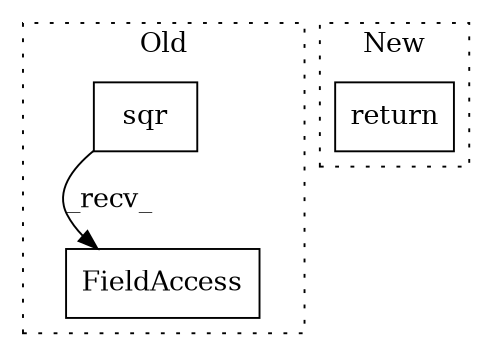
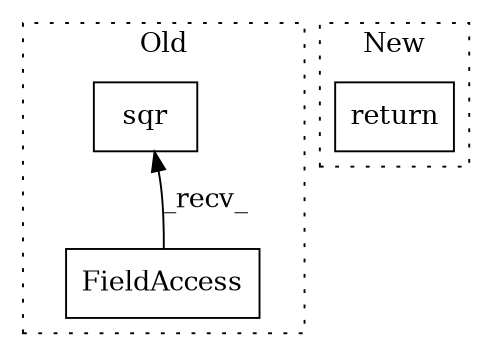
(64, 191) -> (163, 210)
